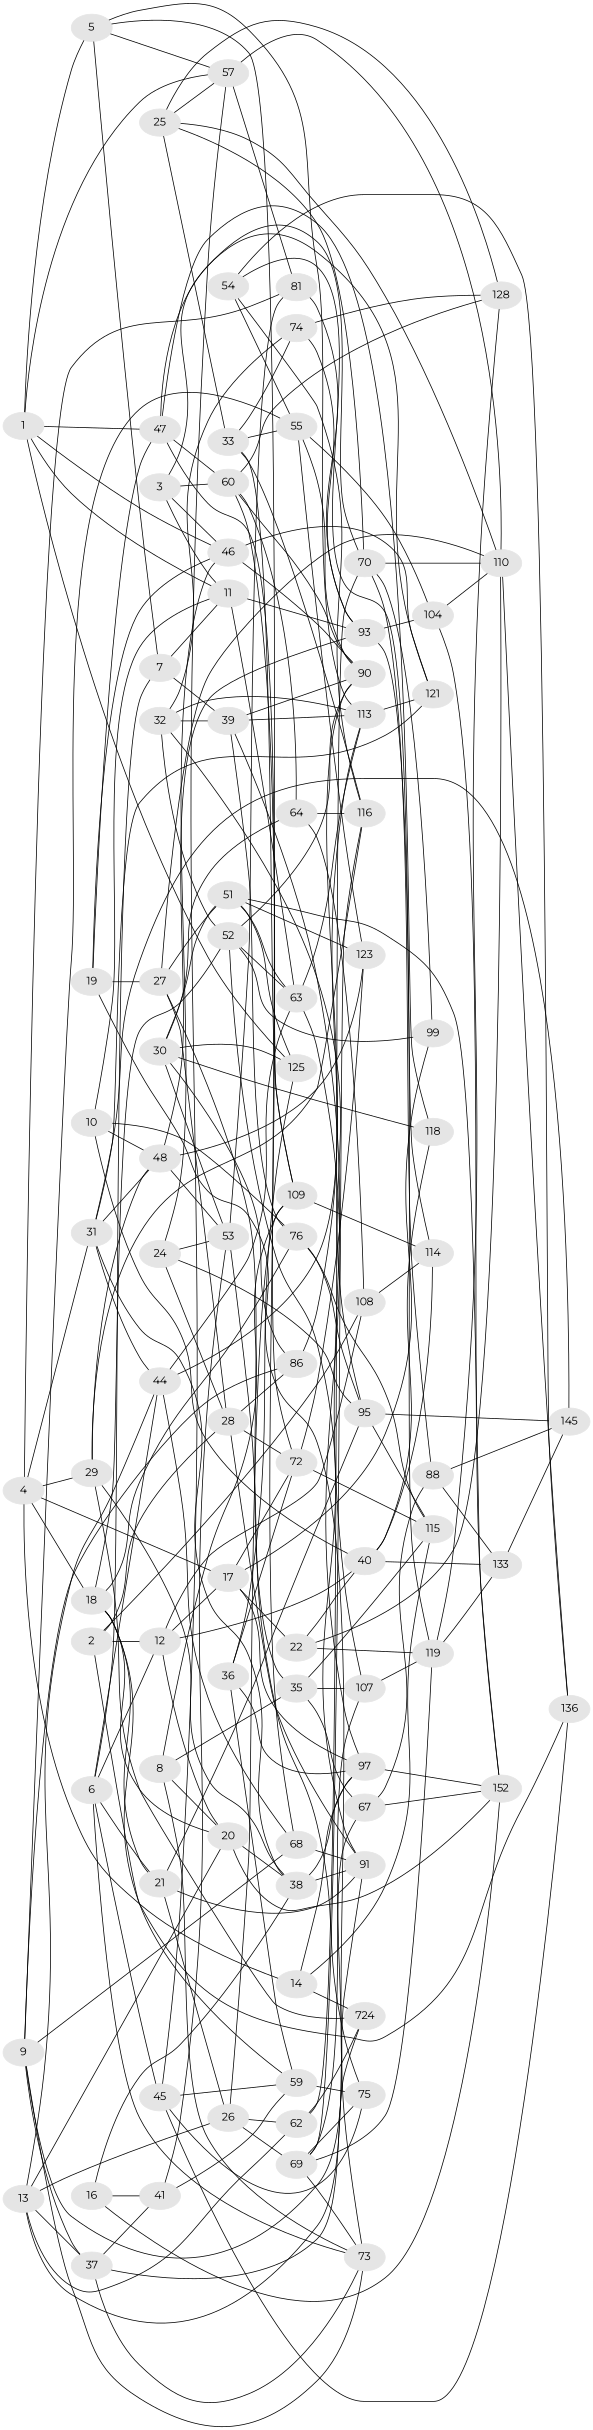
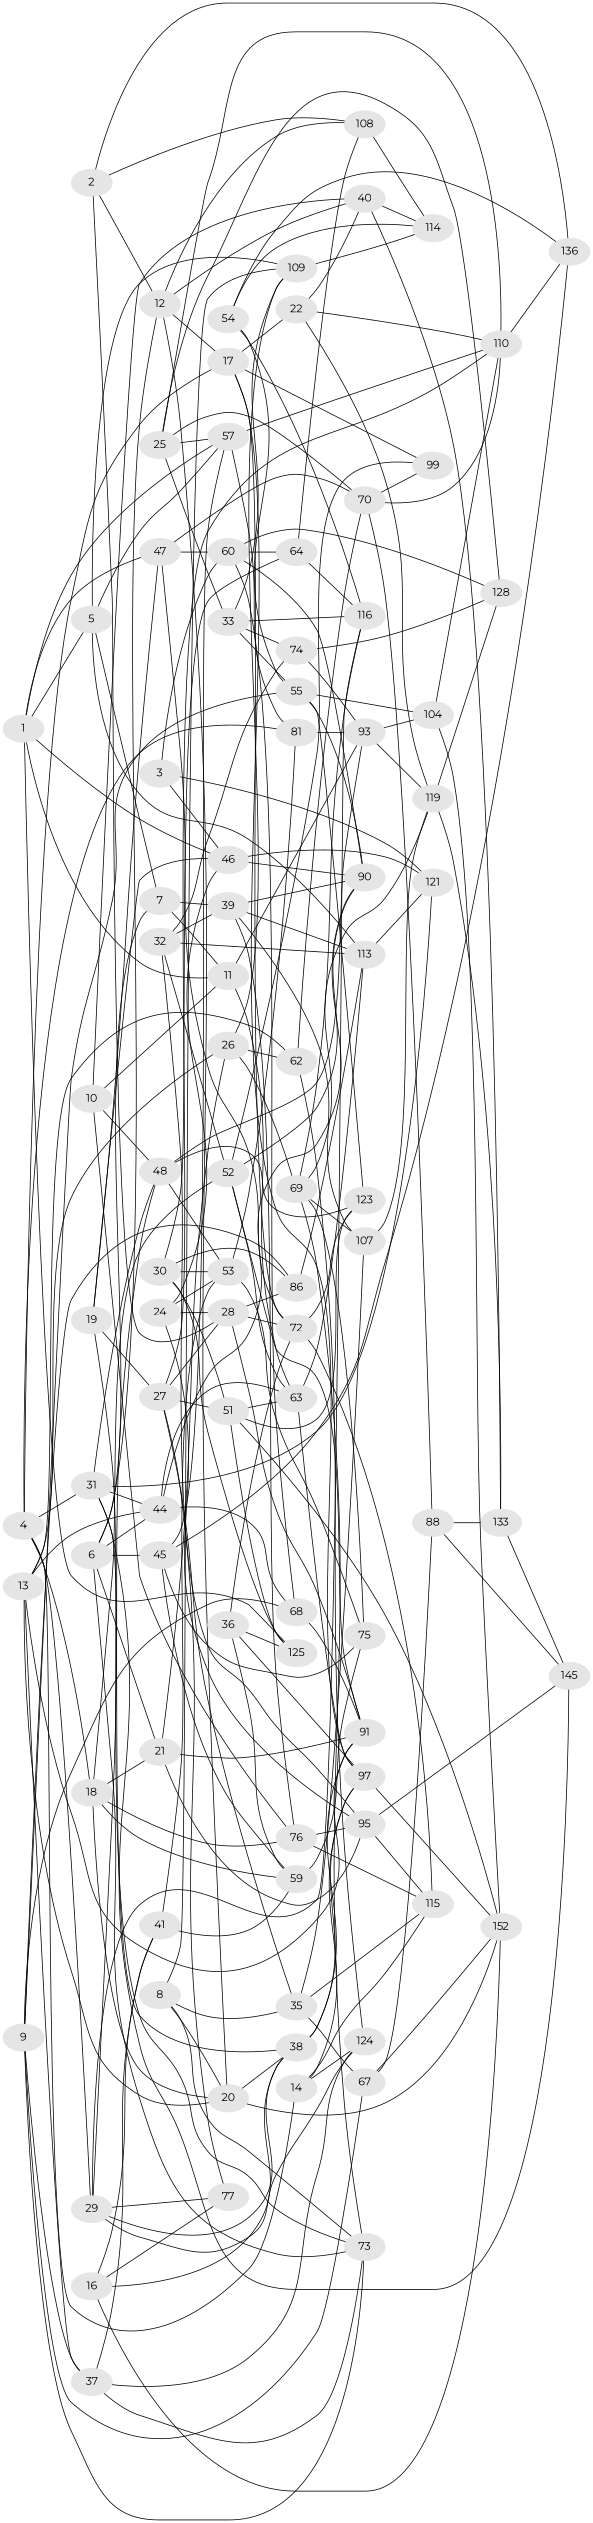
(177, 522) -> none
(433, 1132) -> none
(365, 2016) -> (365, 2041)
none -> (228, 2197)
